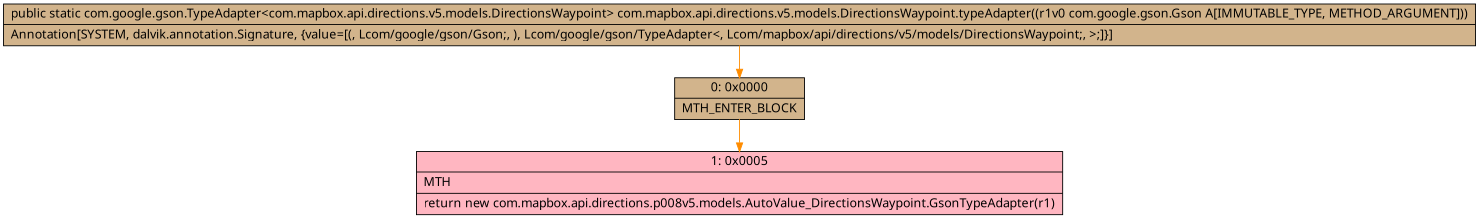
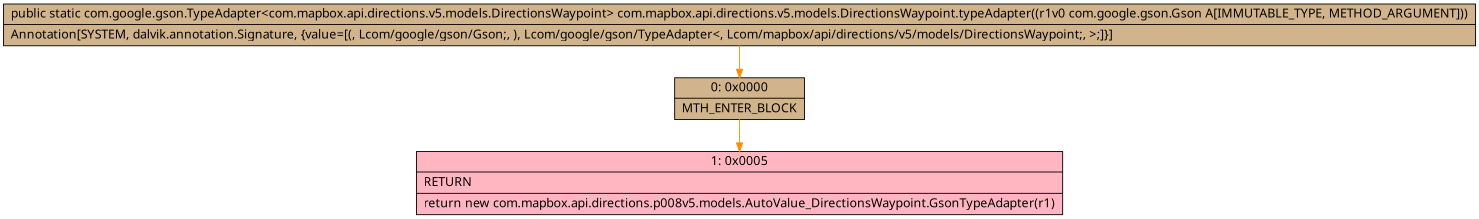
(437, 182) -> (448, 182)
